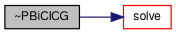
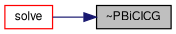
(95, 17) -> (68, 17)
